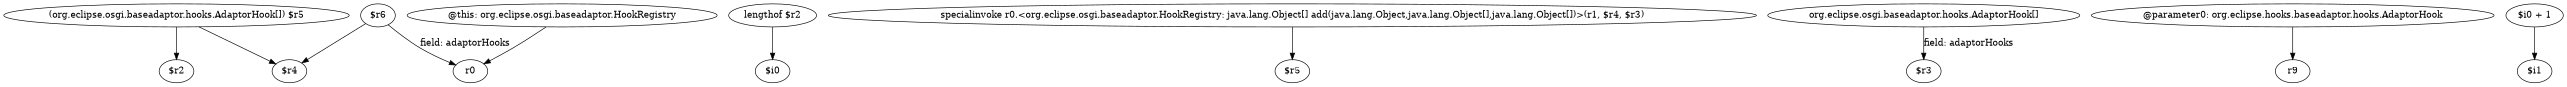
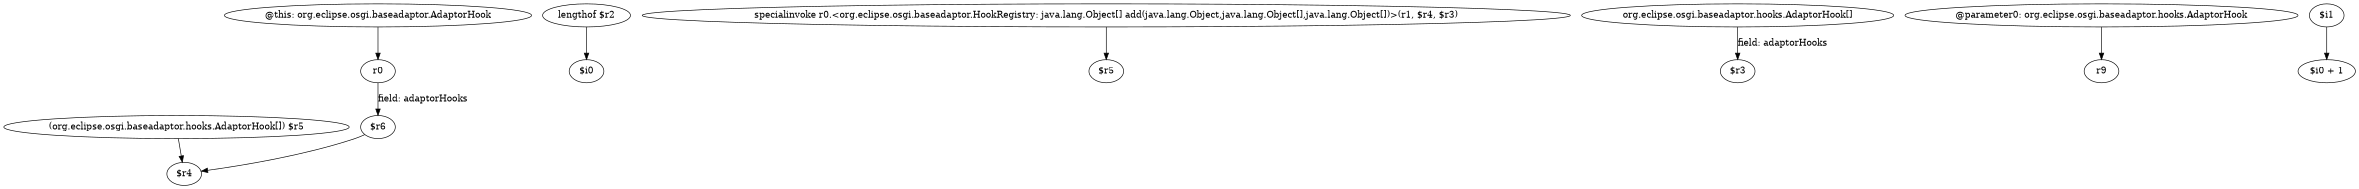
(562, 15) -> (378, 15)
(2293, 15) -> (2102, 15)
(2535, 40) -> (2327, 40)
(417, 46) -> (378, 96)
(177, 71) -> none
